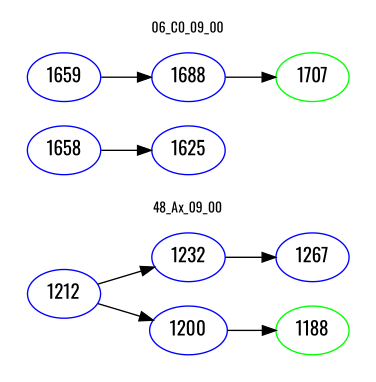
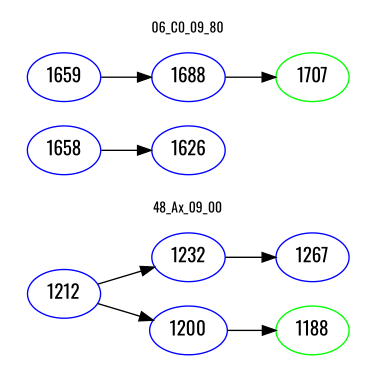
(188, 29) -> (188, 29)
(188, 150) -> (188, 150)
